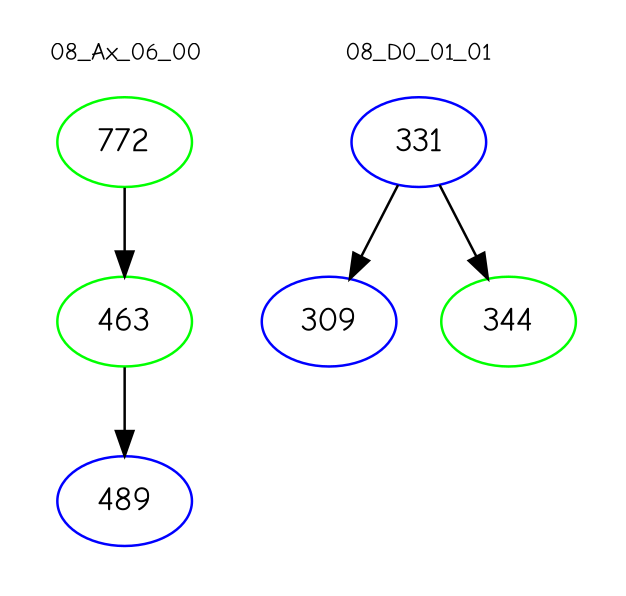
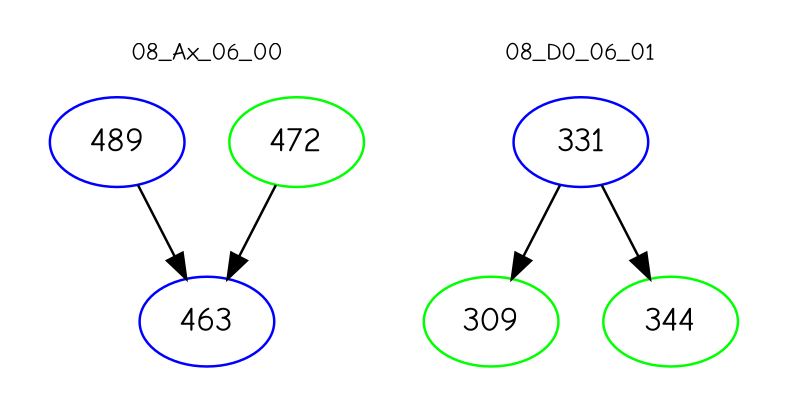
(419, 54) -> (581, 54)
(125, 142) -> (297, 142)
(125, 322) -> (207, 322)
(329, 322) -> (491, 322)
(125, 399) -> (156, 221)
